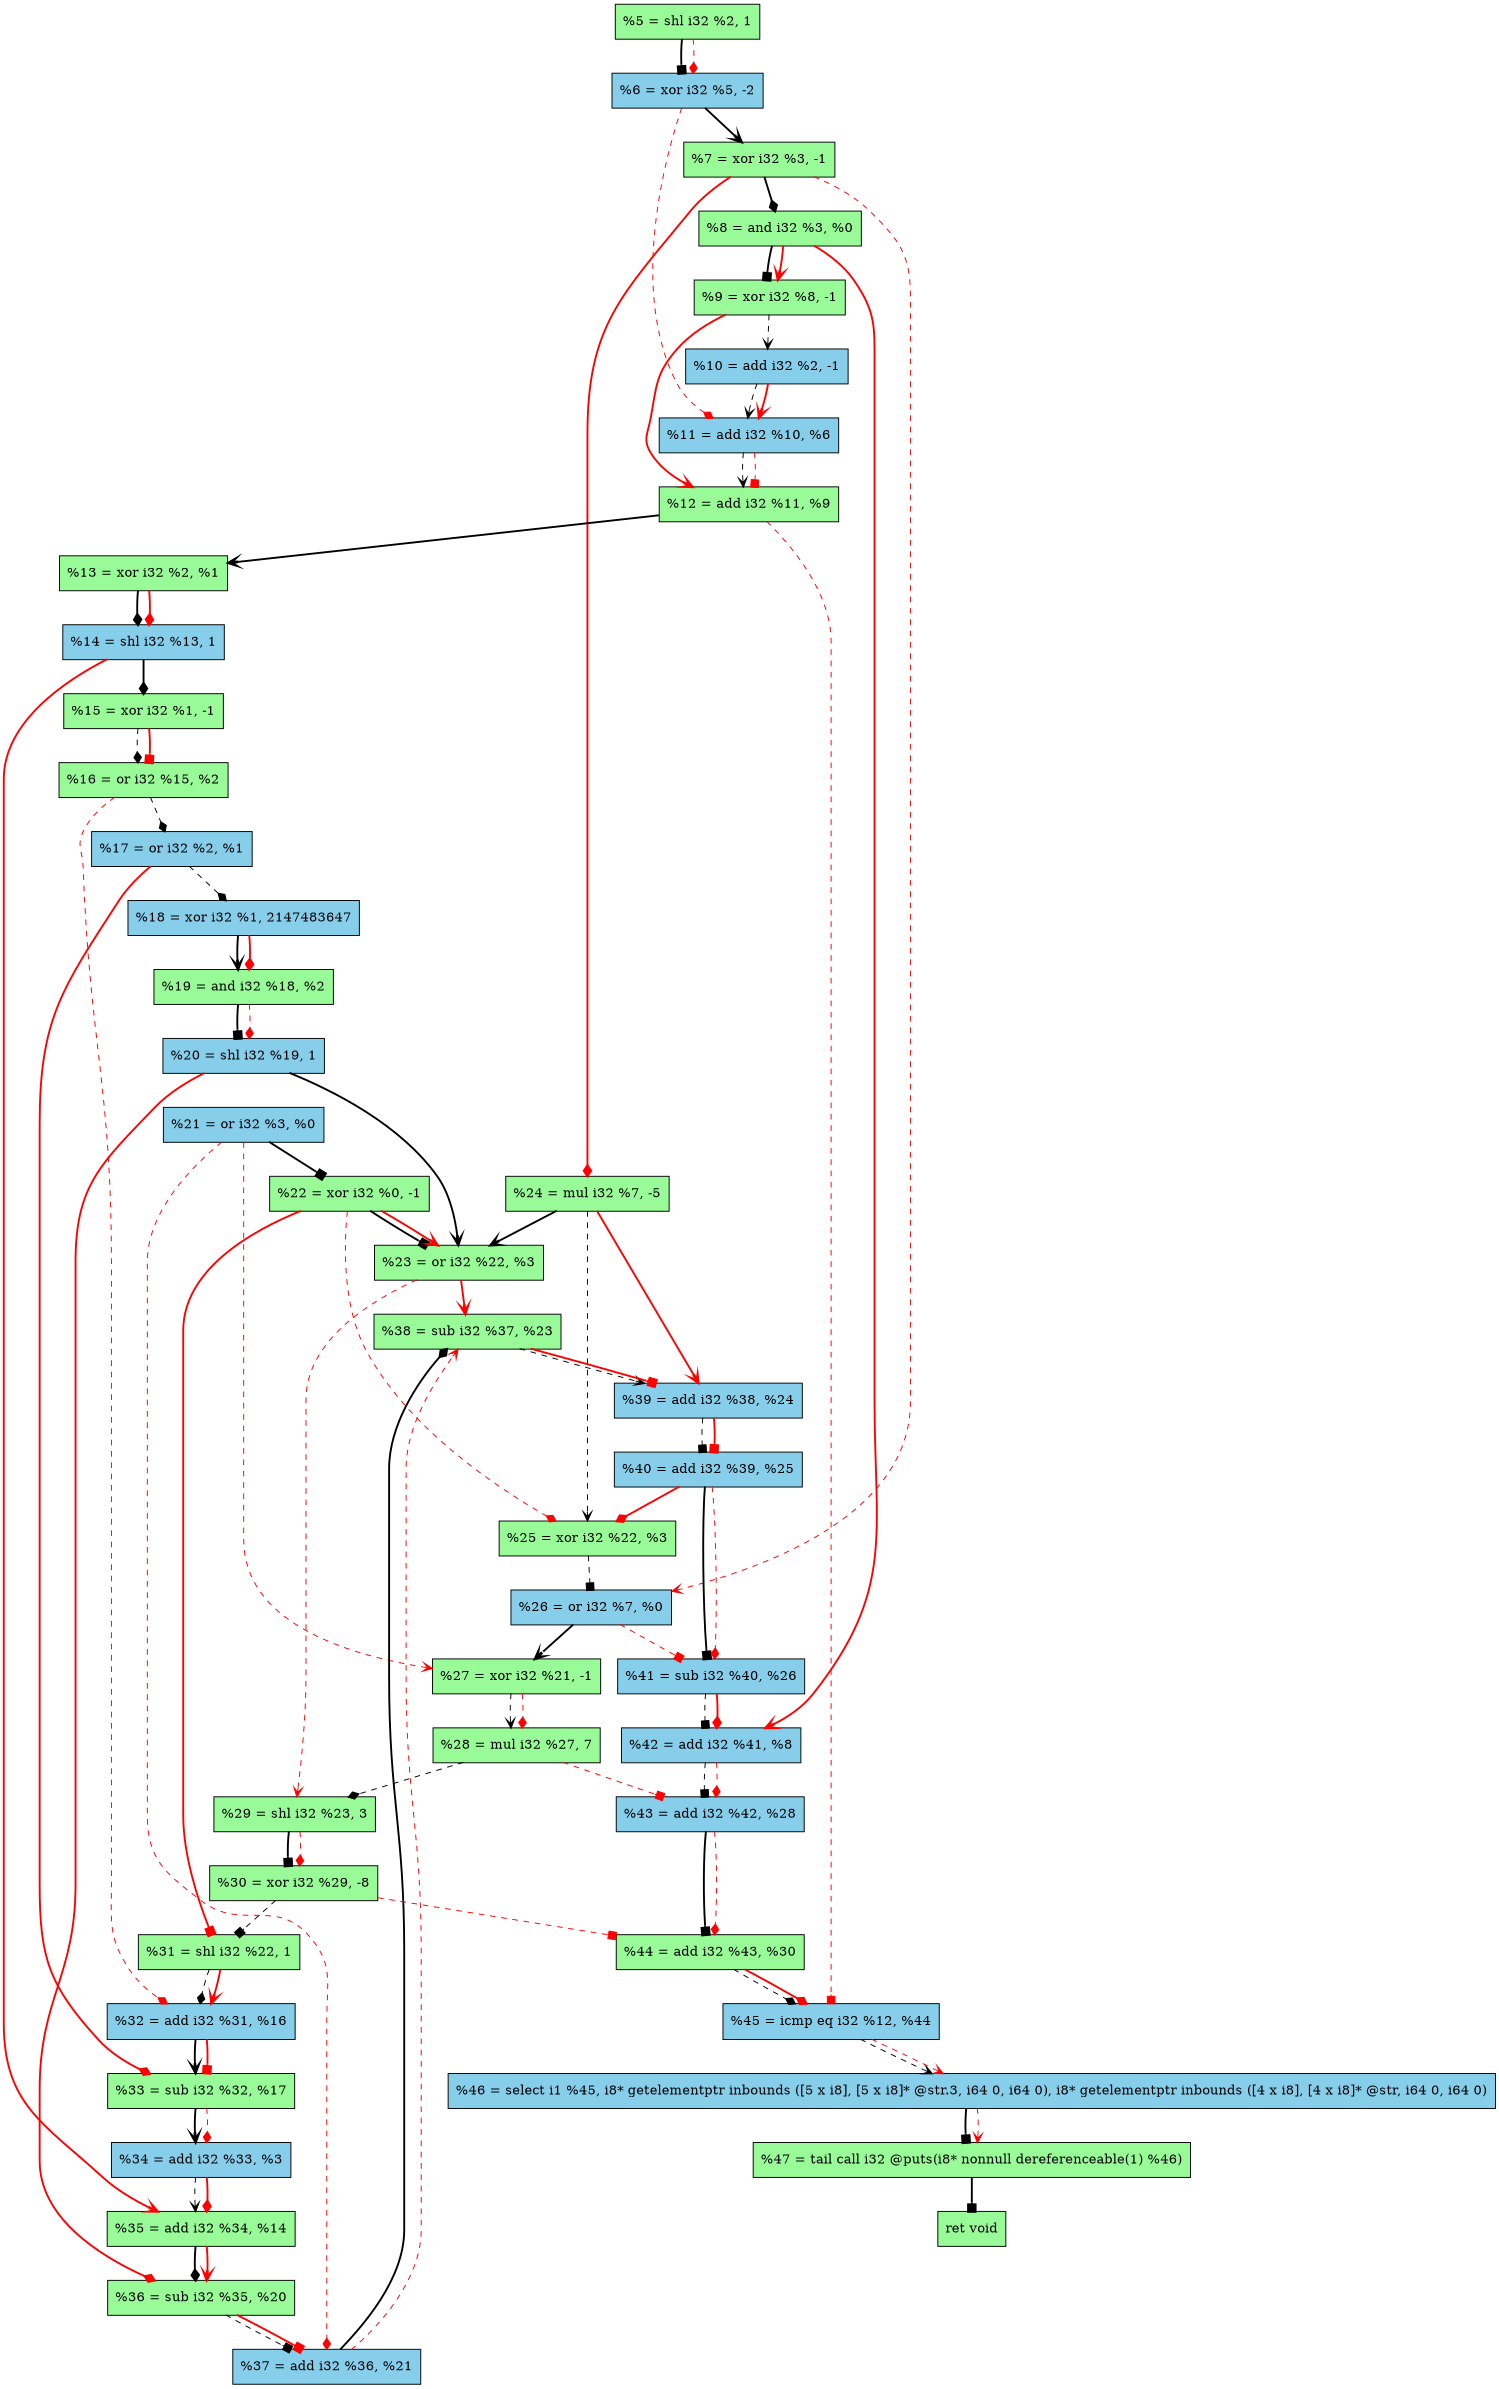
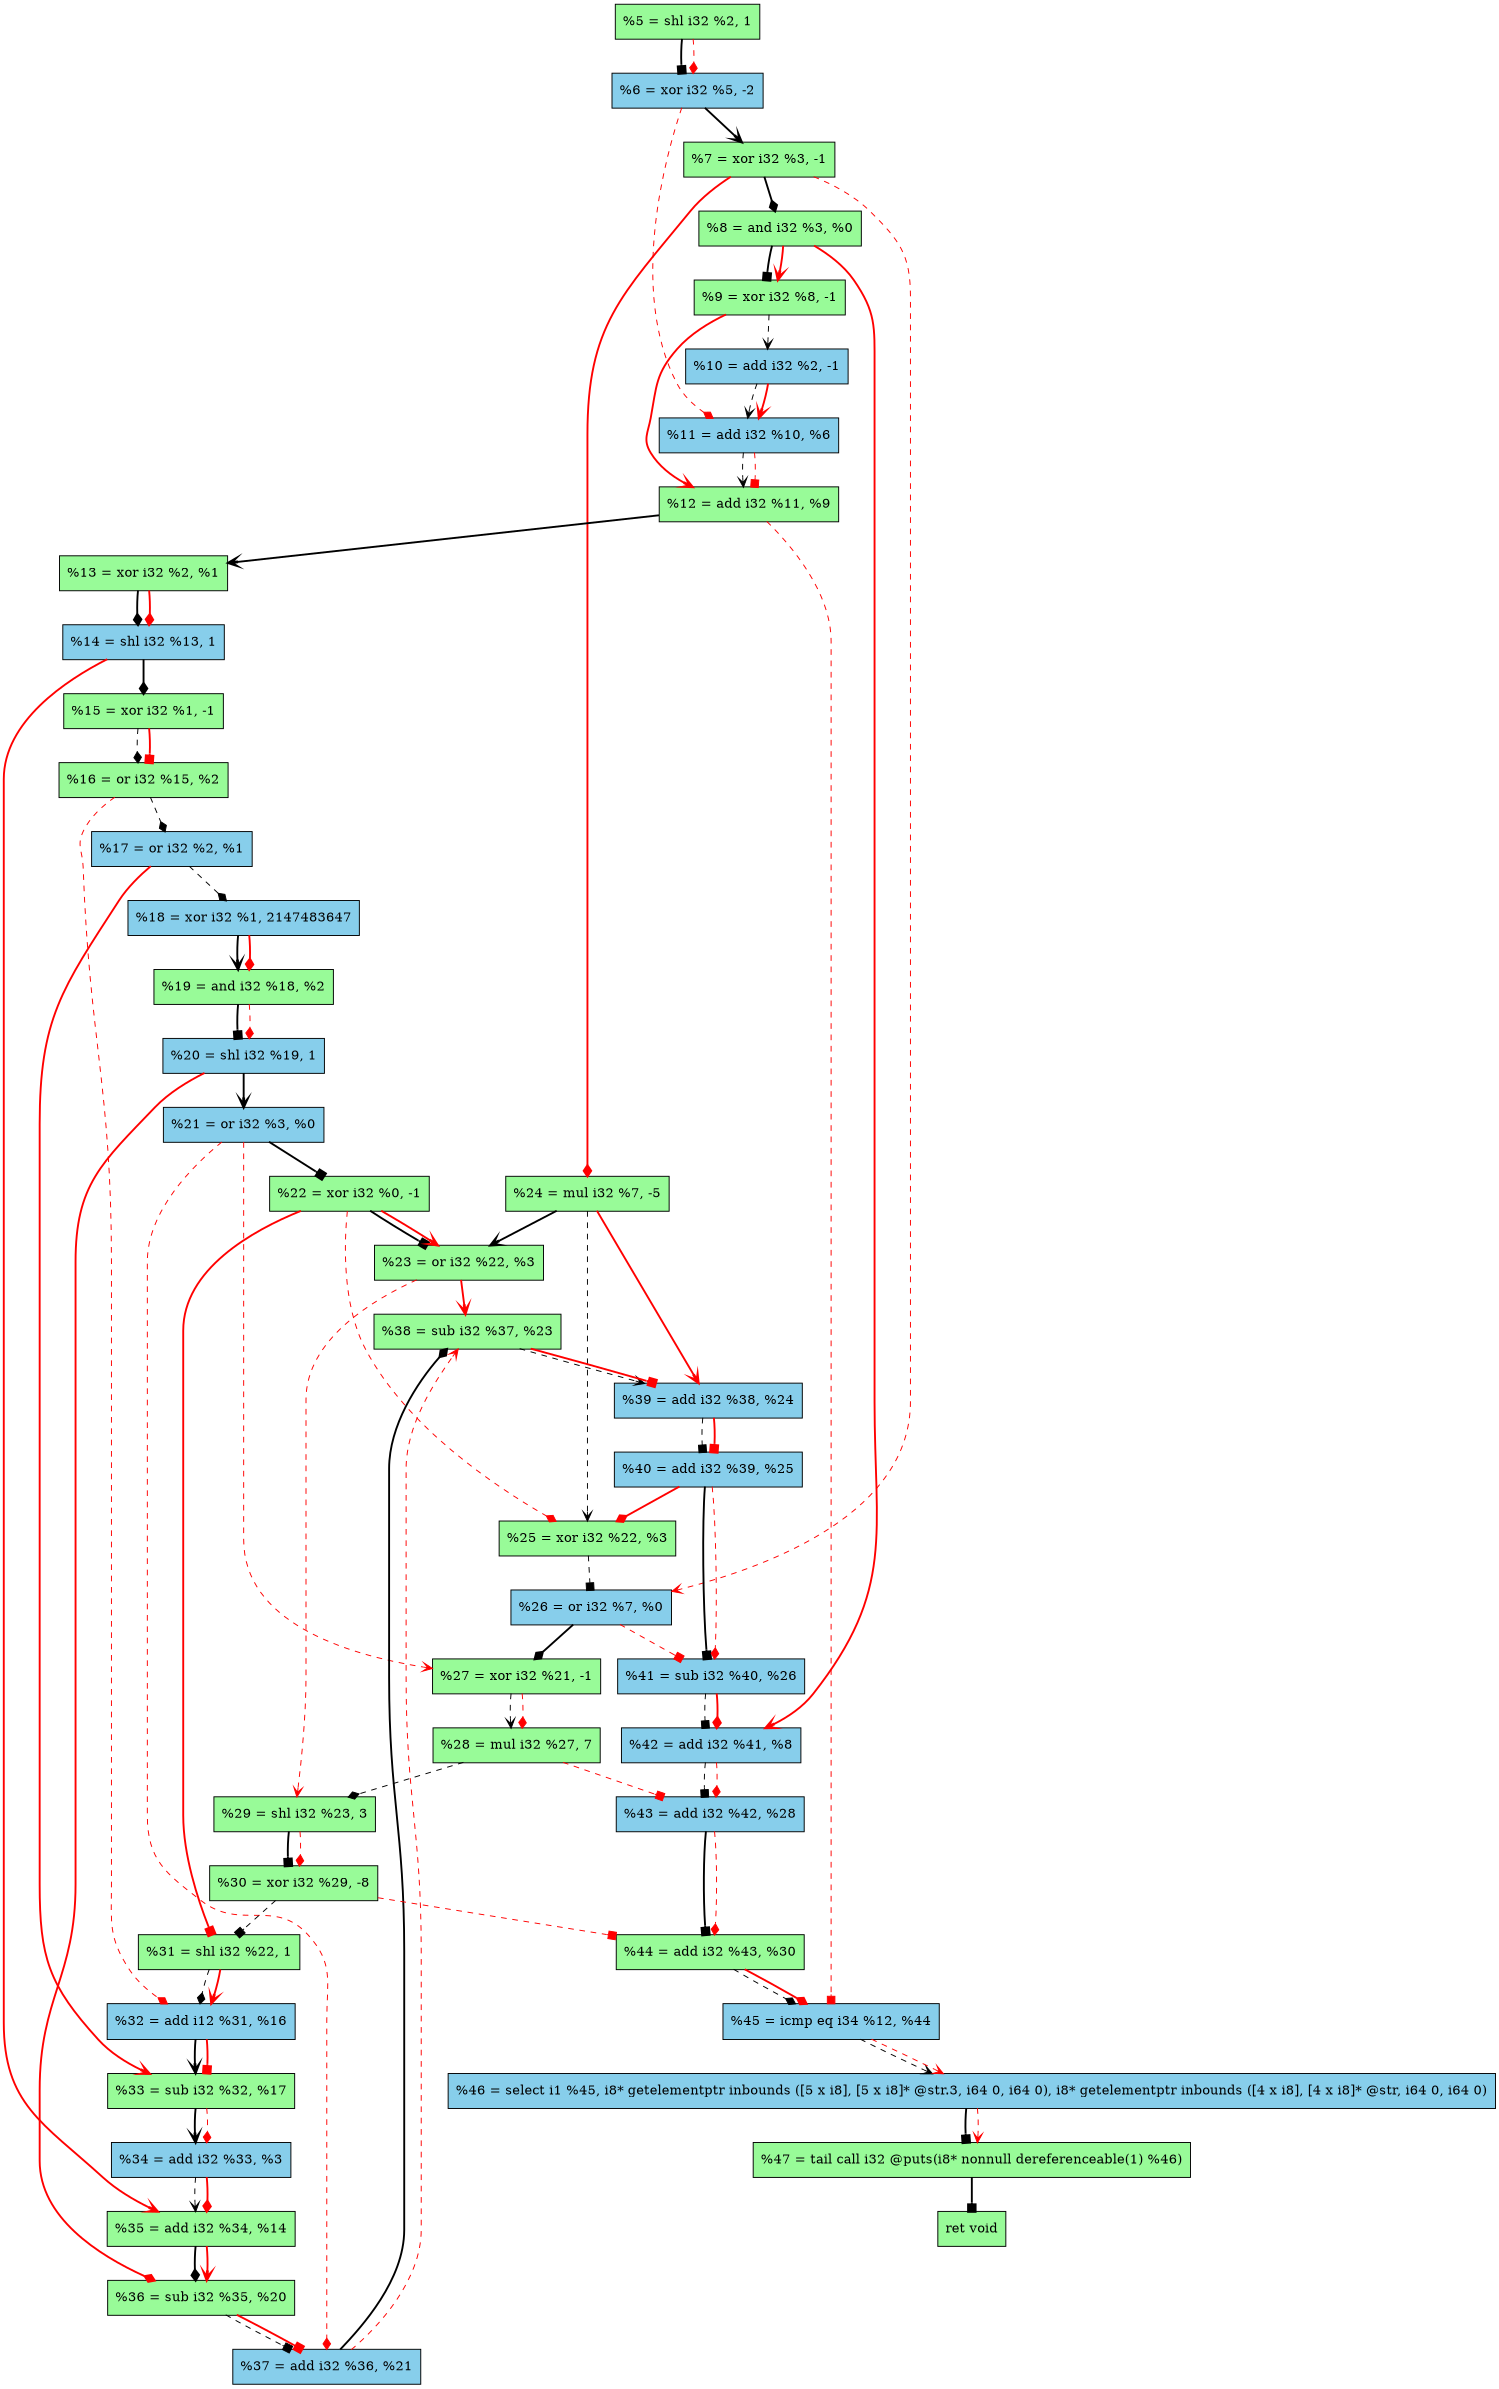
(396, 1134) -> (244, 1086)
(40, 1472) -> (40, 1472)
(558, 1638) -> (558, 1638)
(201, 2022) -> (201, 2022)
(831, 2022) -> (831, 2022)
